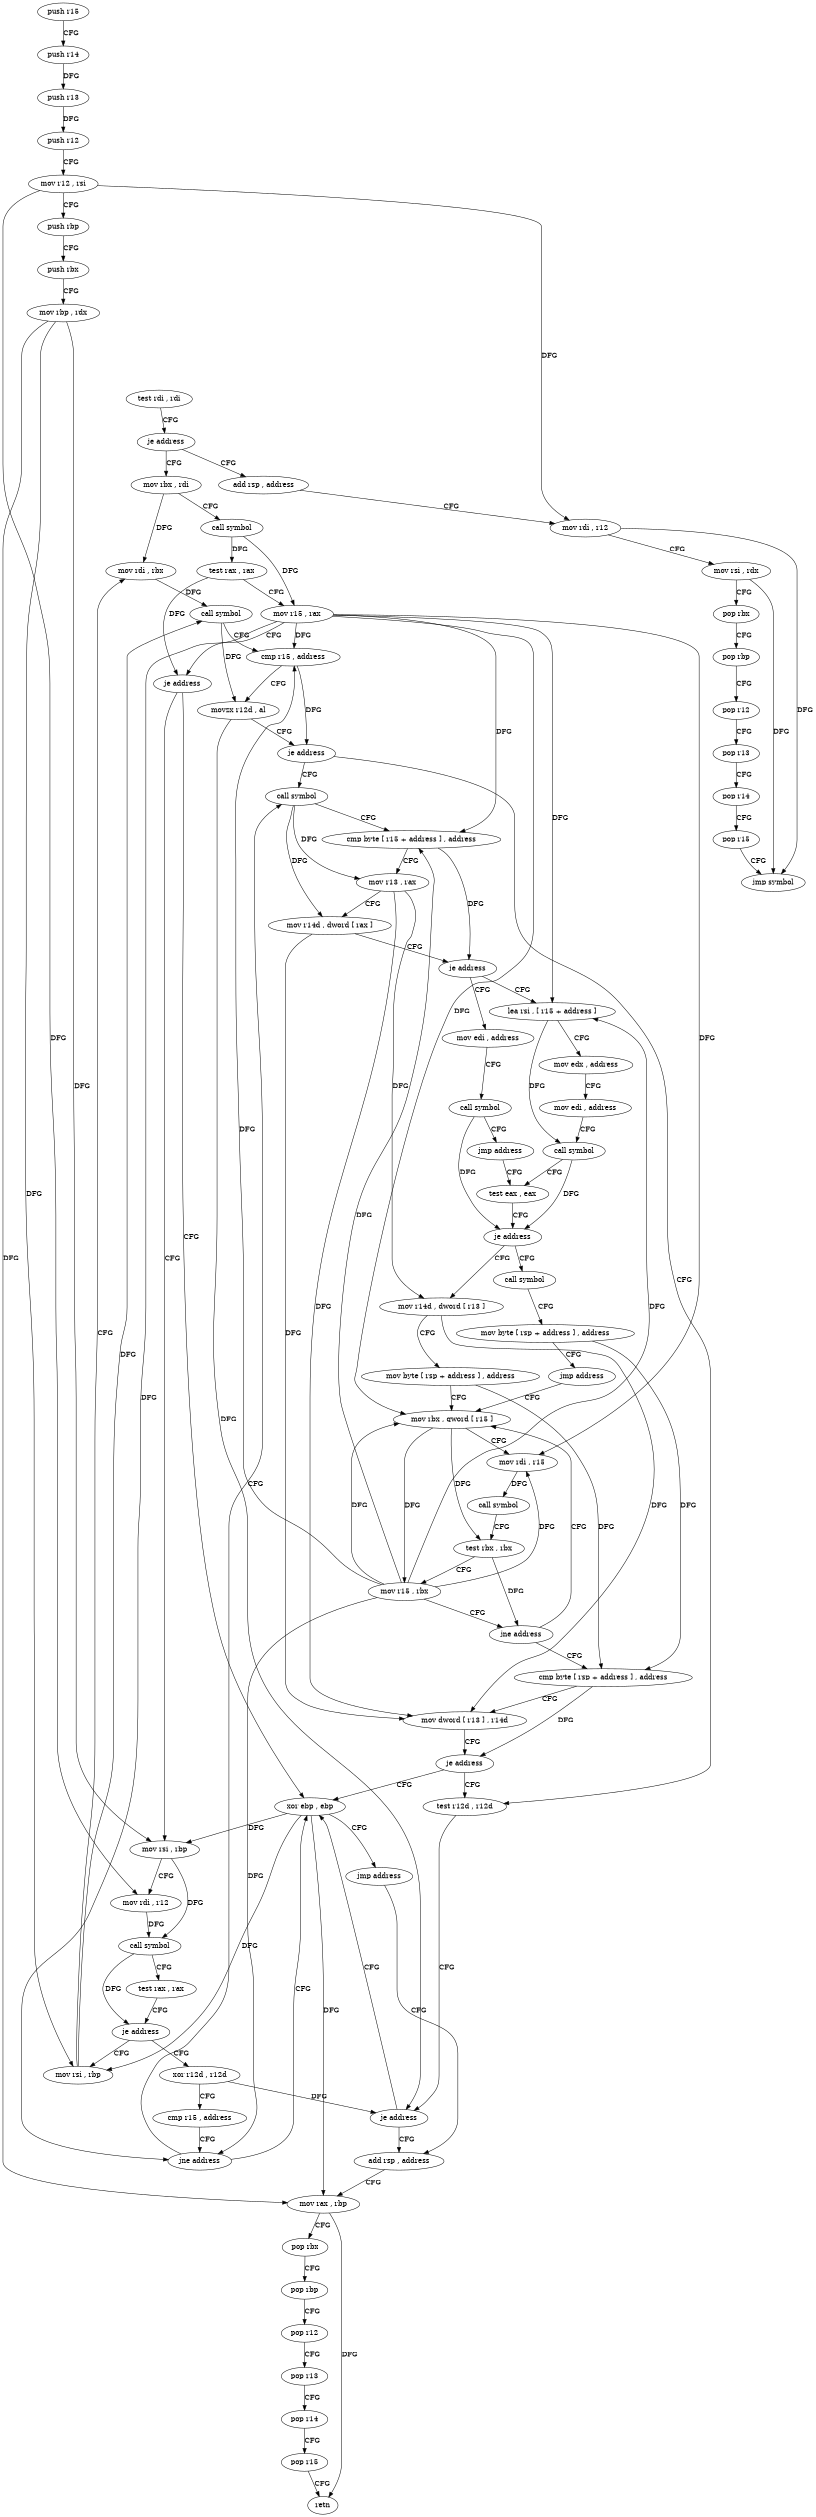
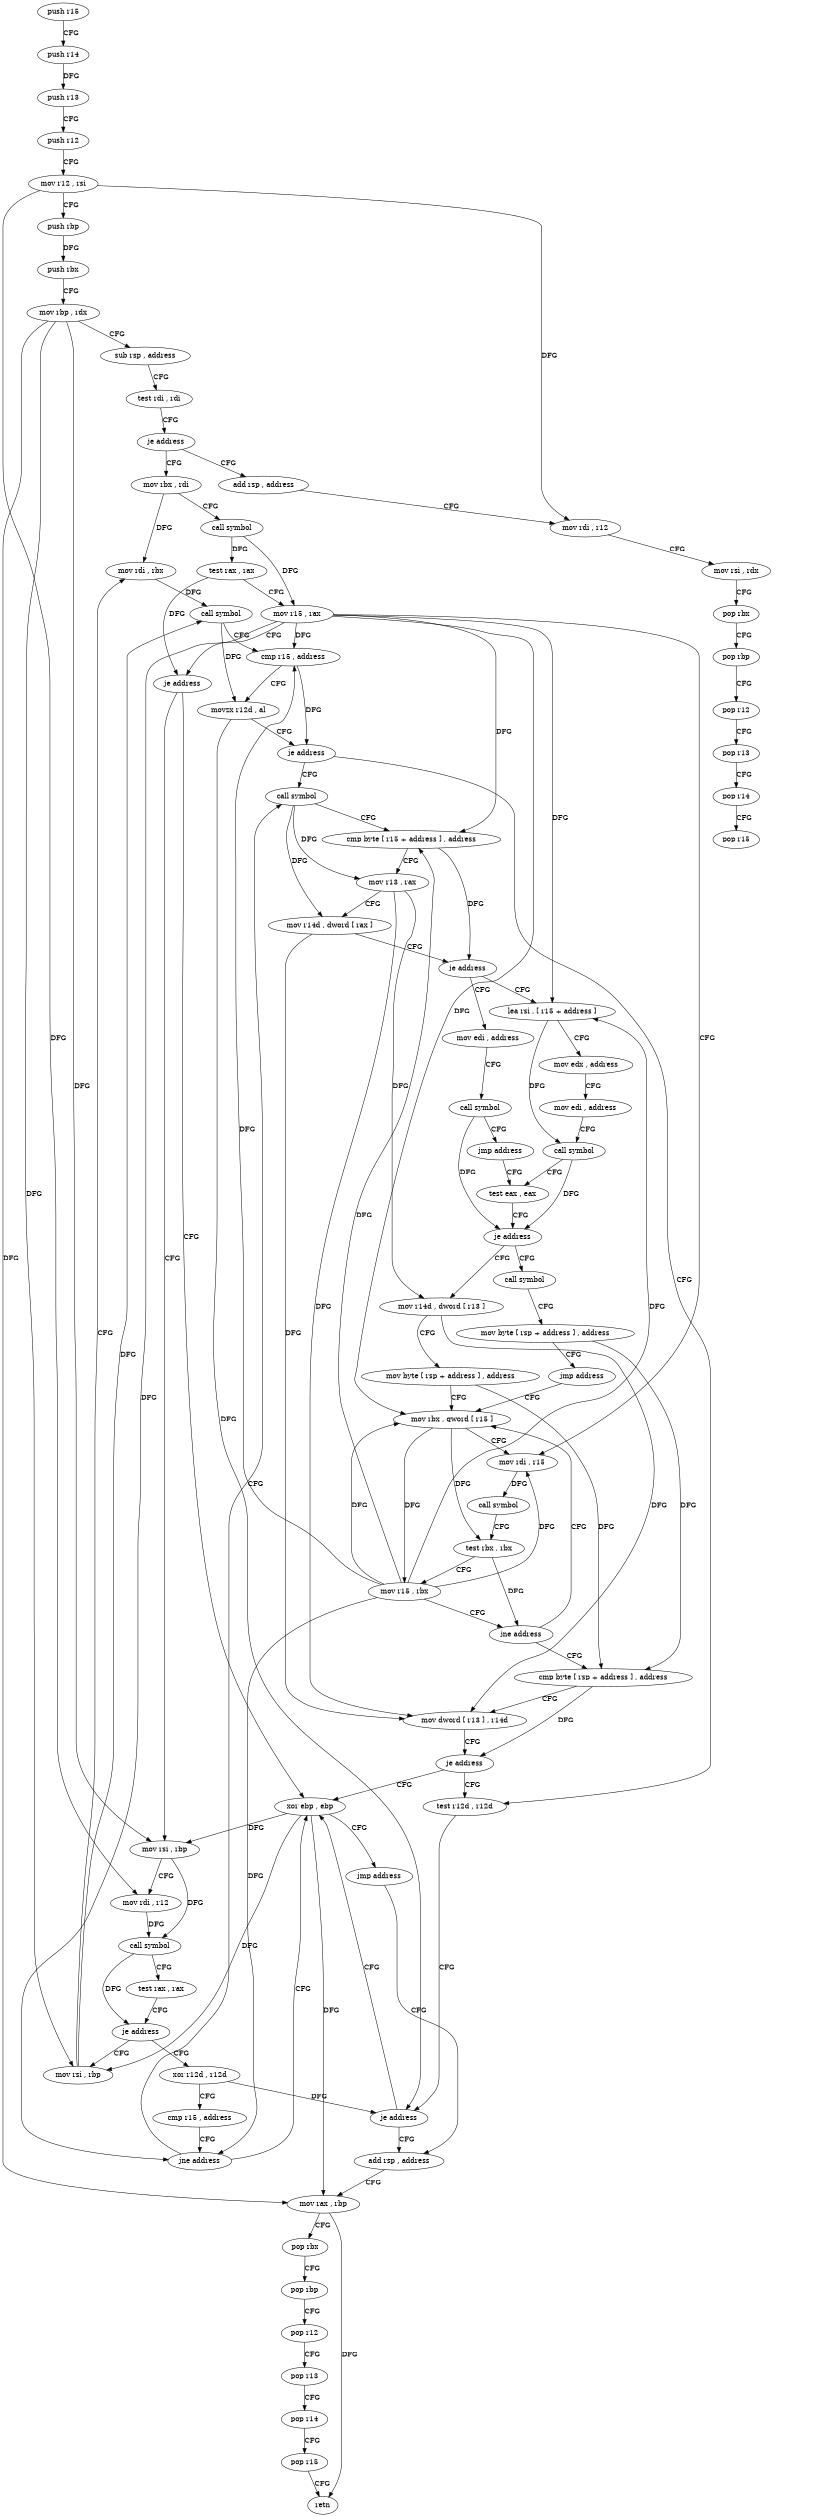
(71, 119) -> (71, 119)
(71, 248) -> (71, 248)
none -> (145, 356)
(773, 883) -> none
(707, 1038) -> (707, 1038)
